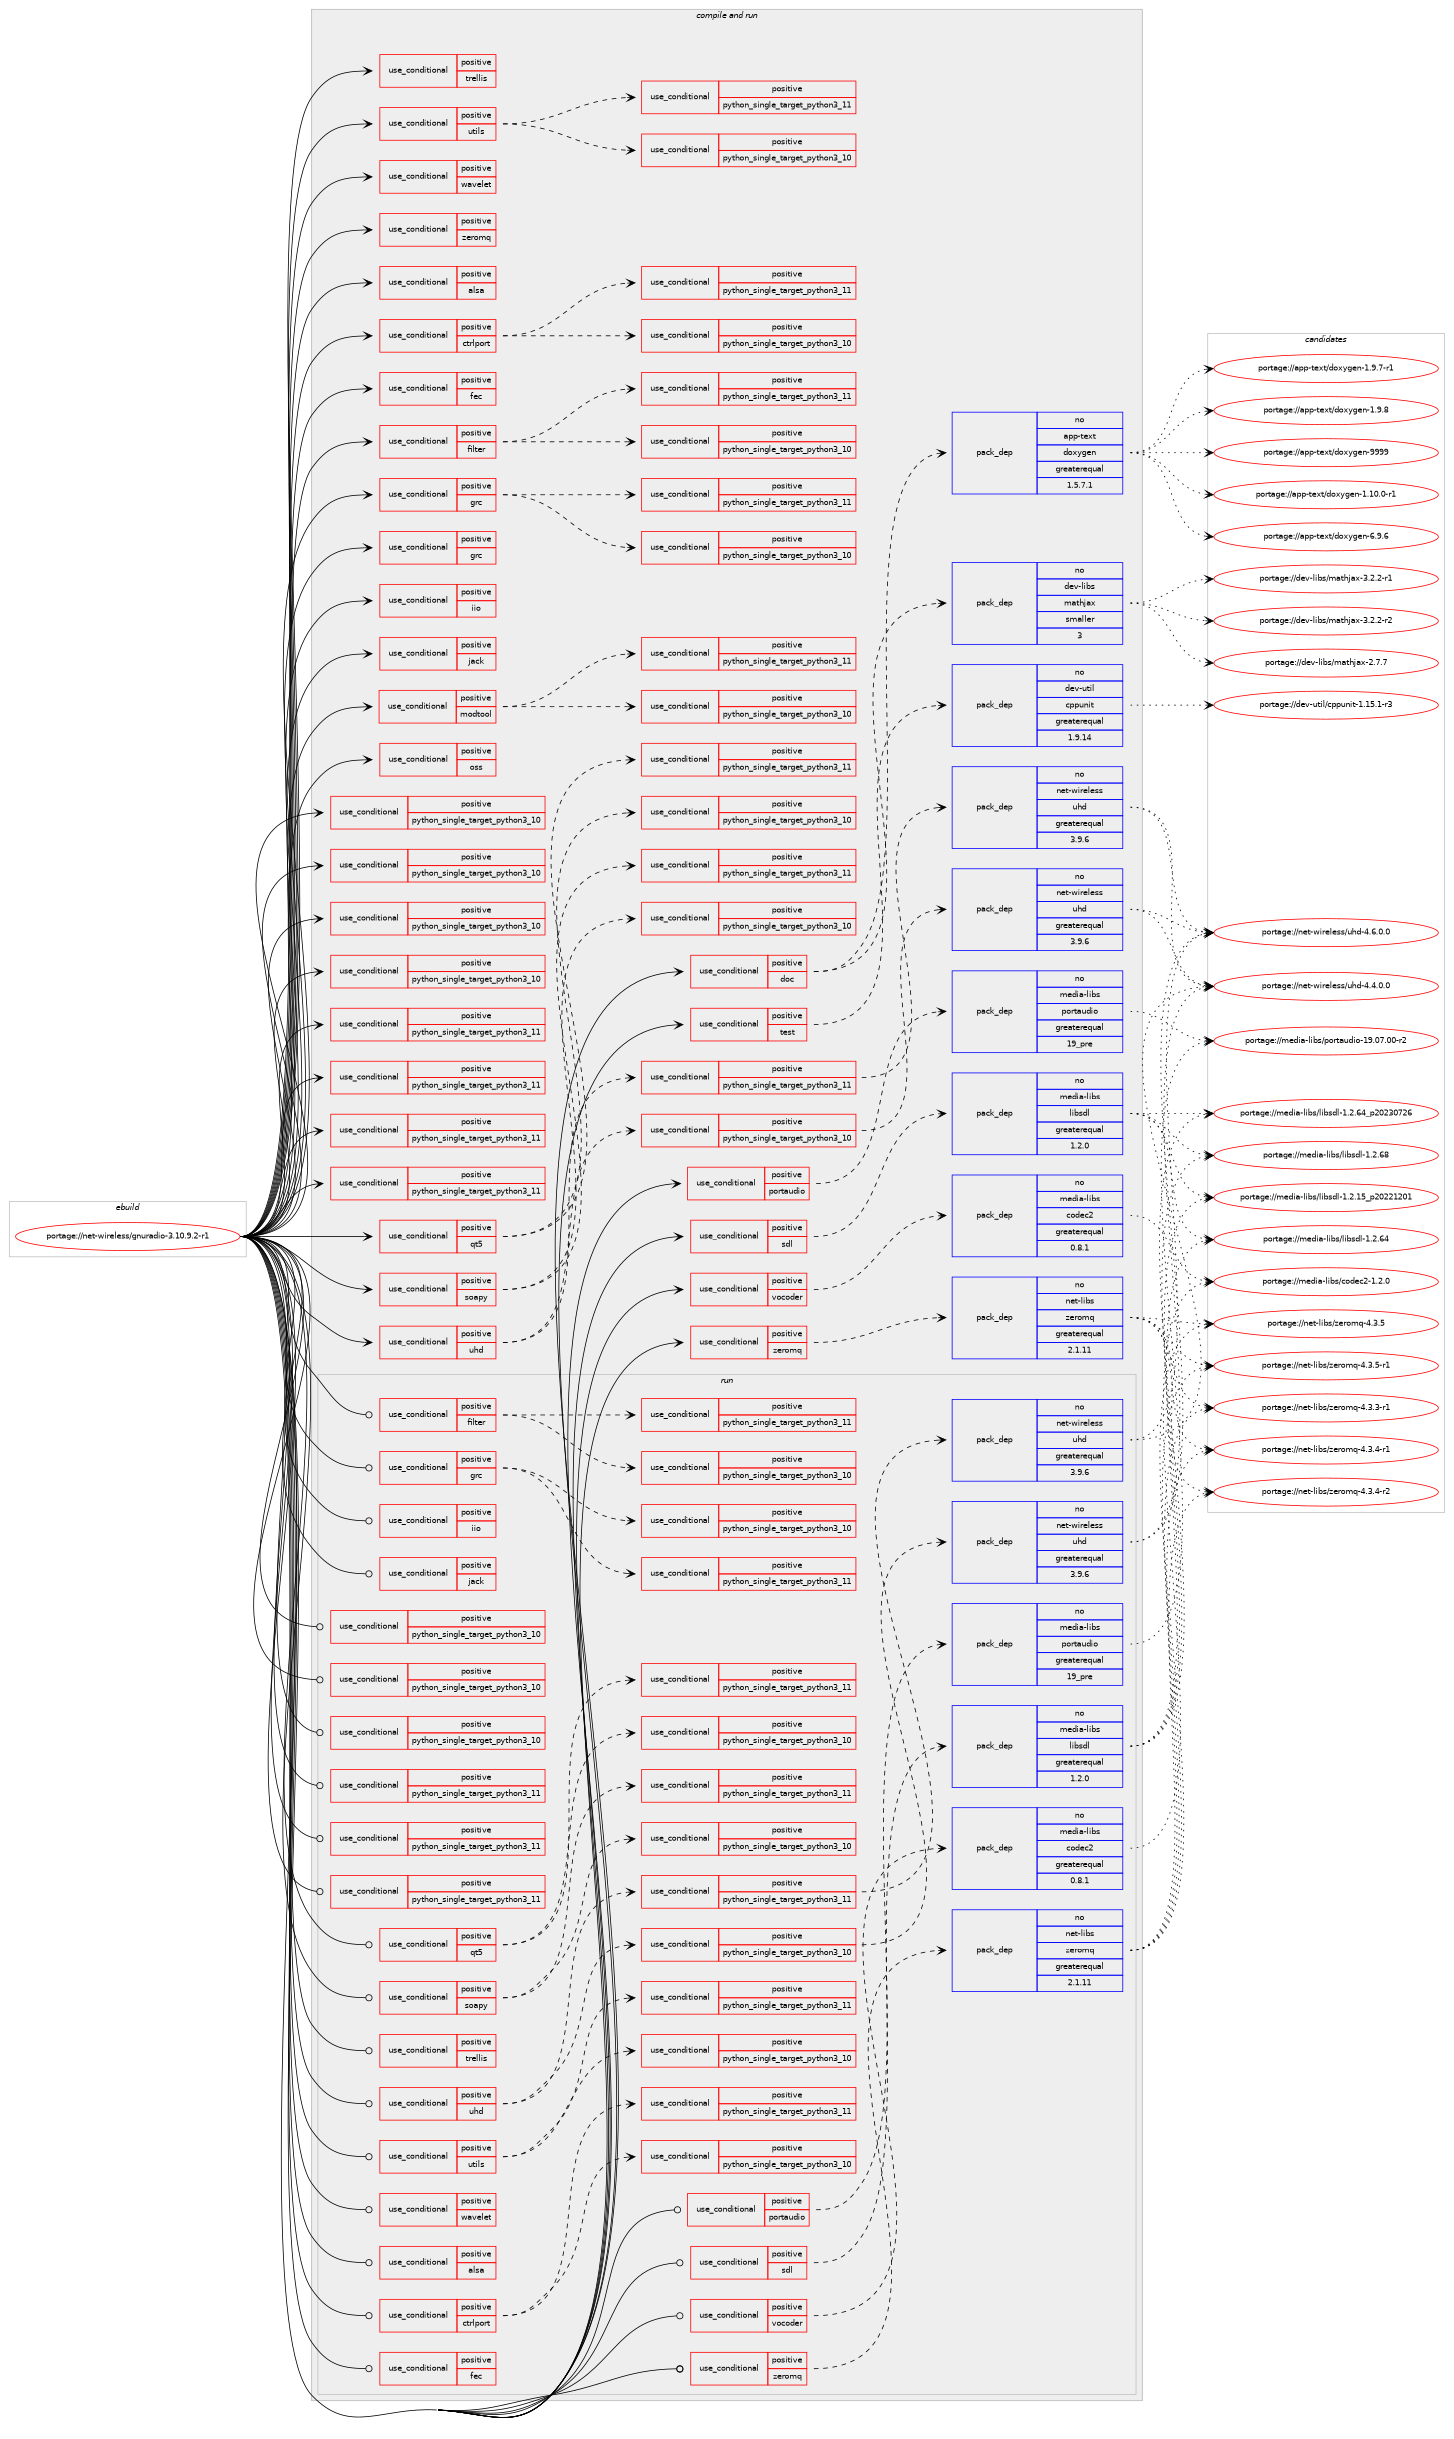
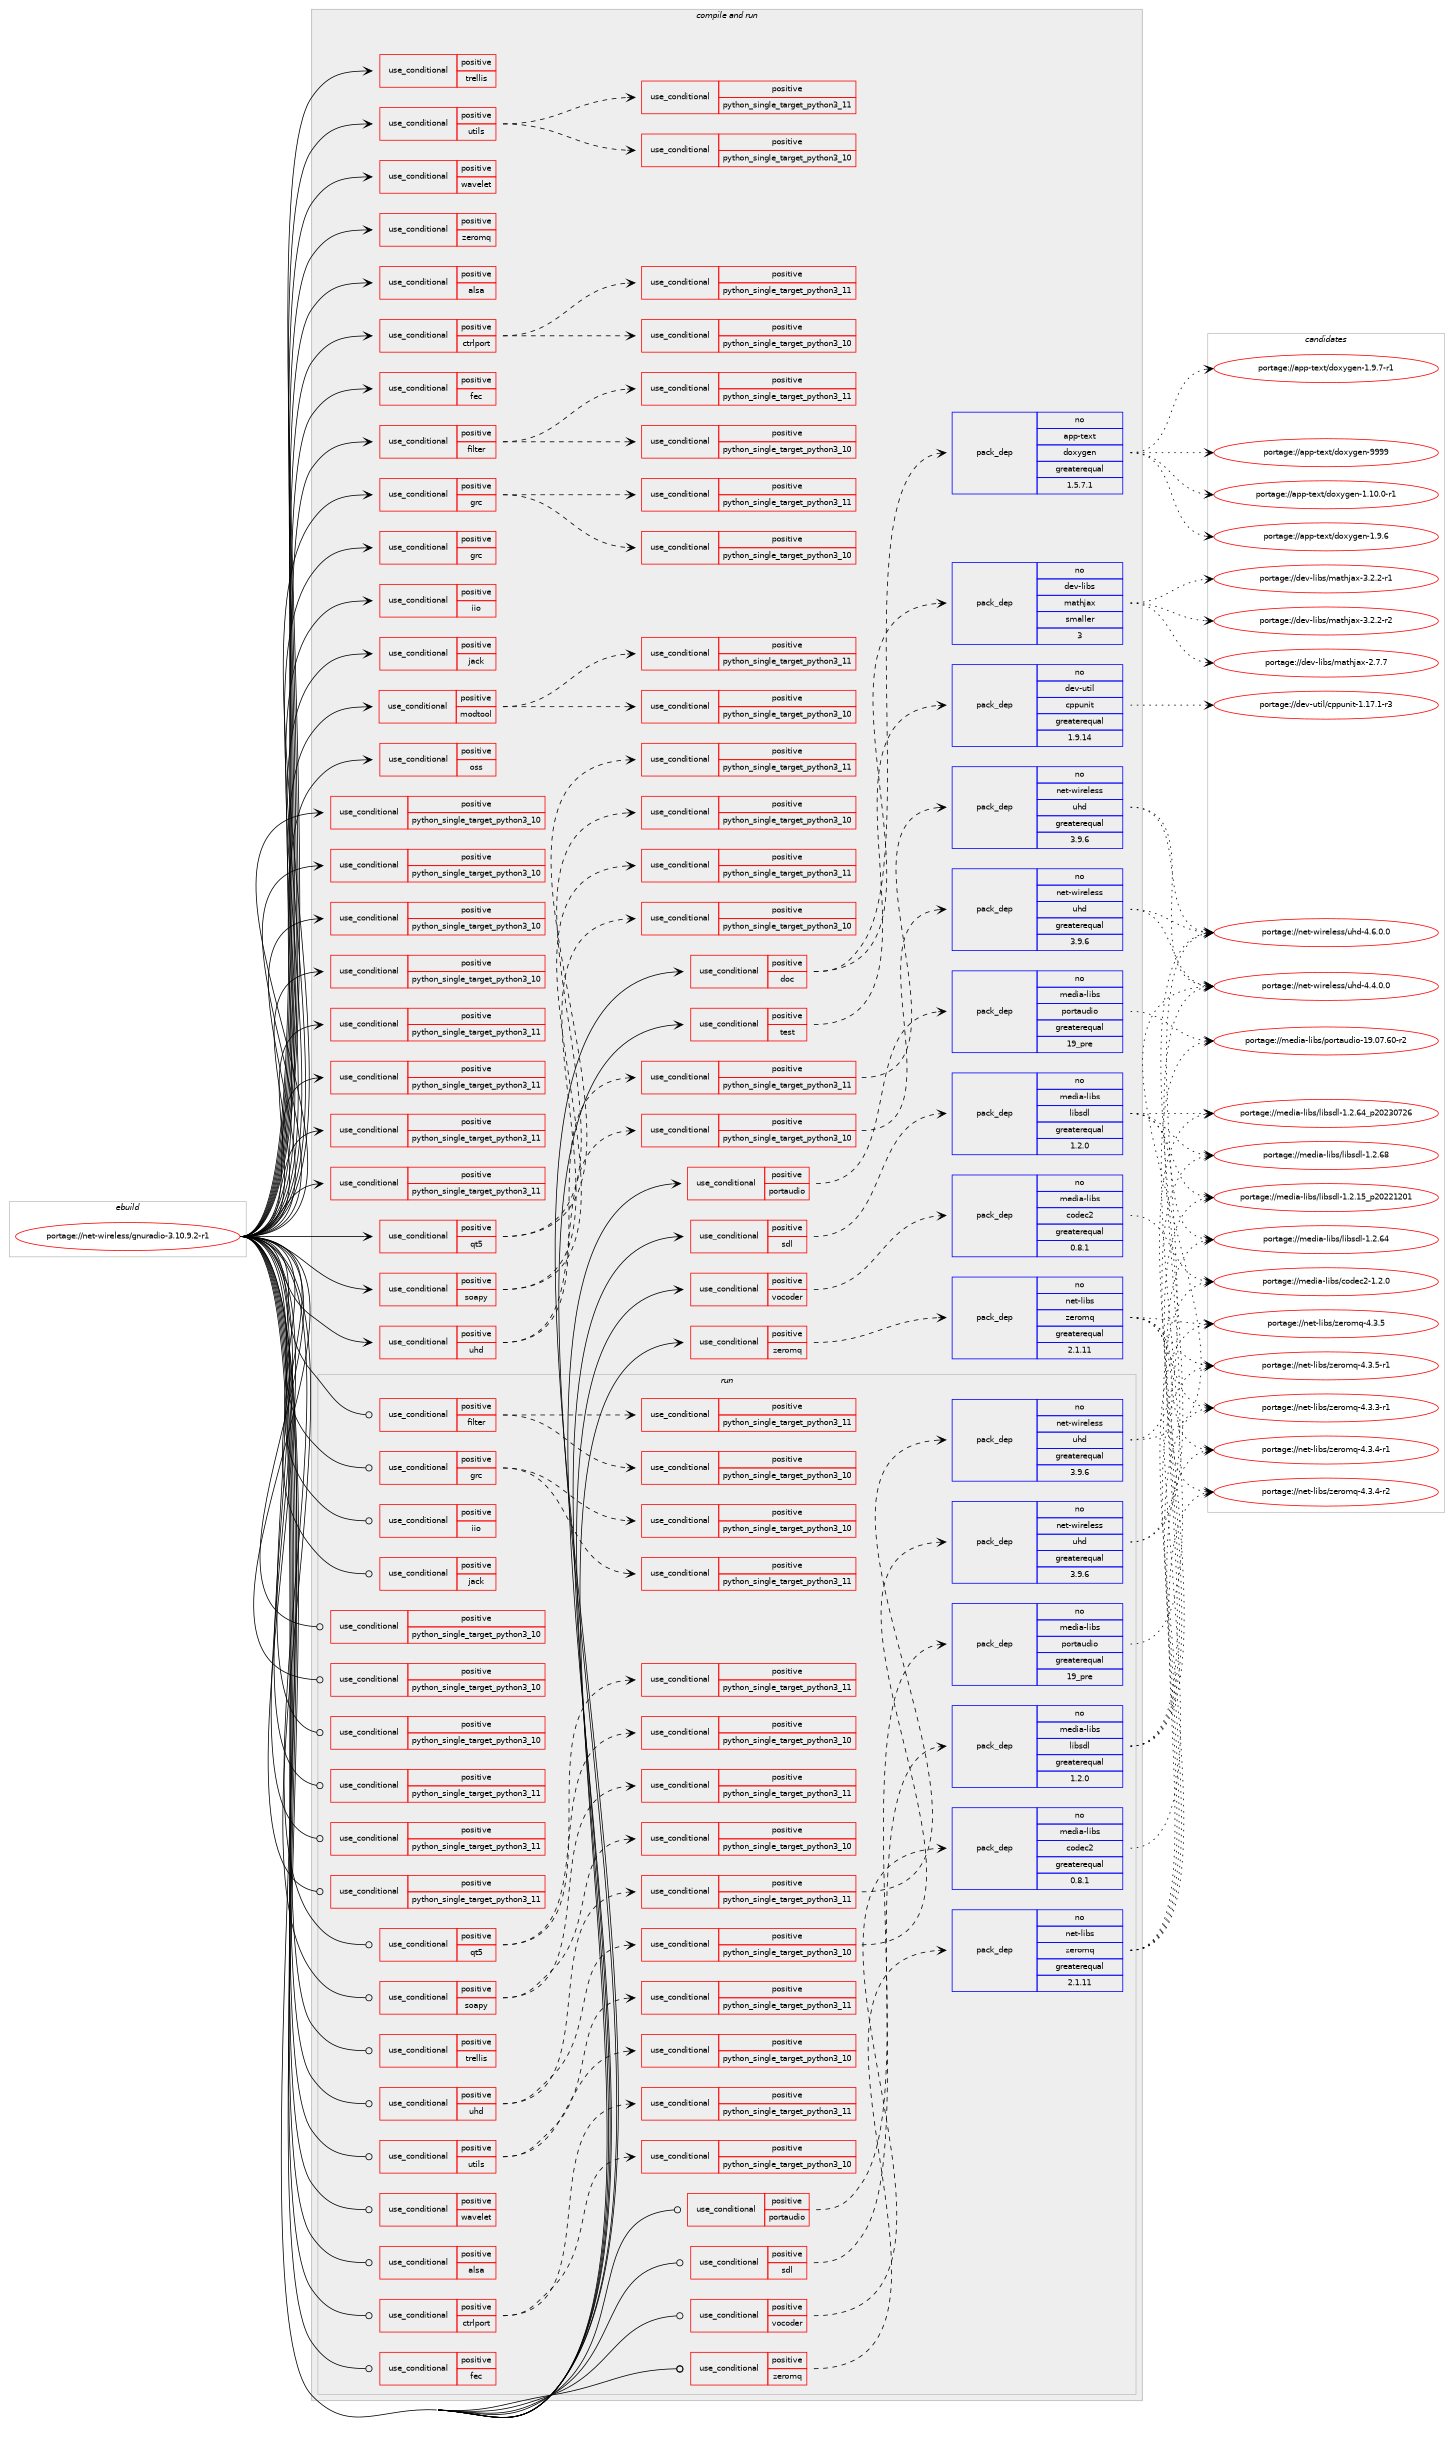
(1326, 411) -> none
(1326, 537) -> (1326, 537)
(1326, 705) -> (1326, 705)
(1326, 1041) -> (1326, 1041)
